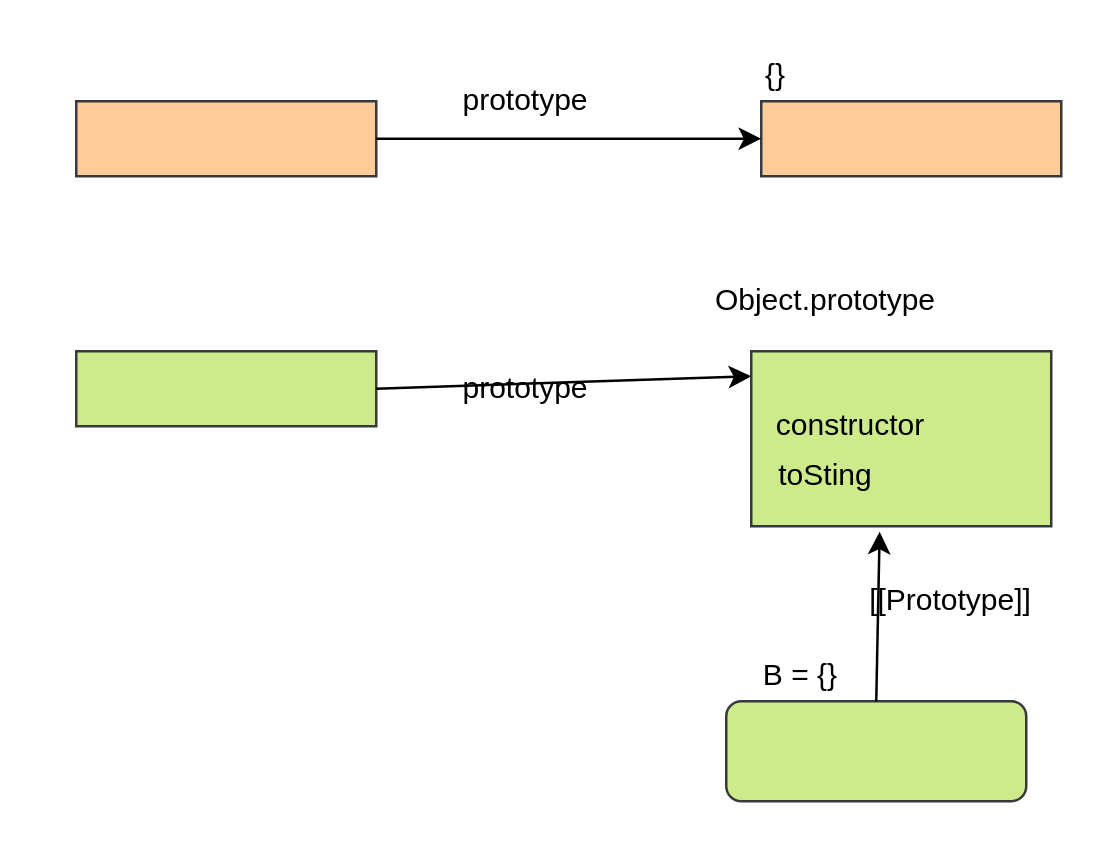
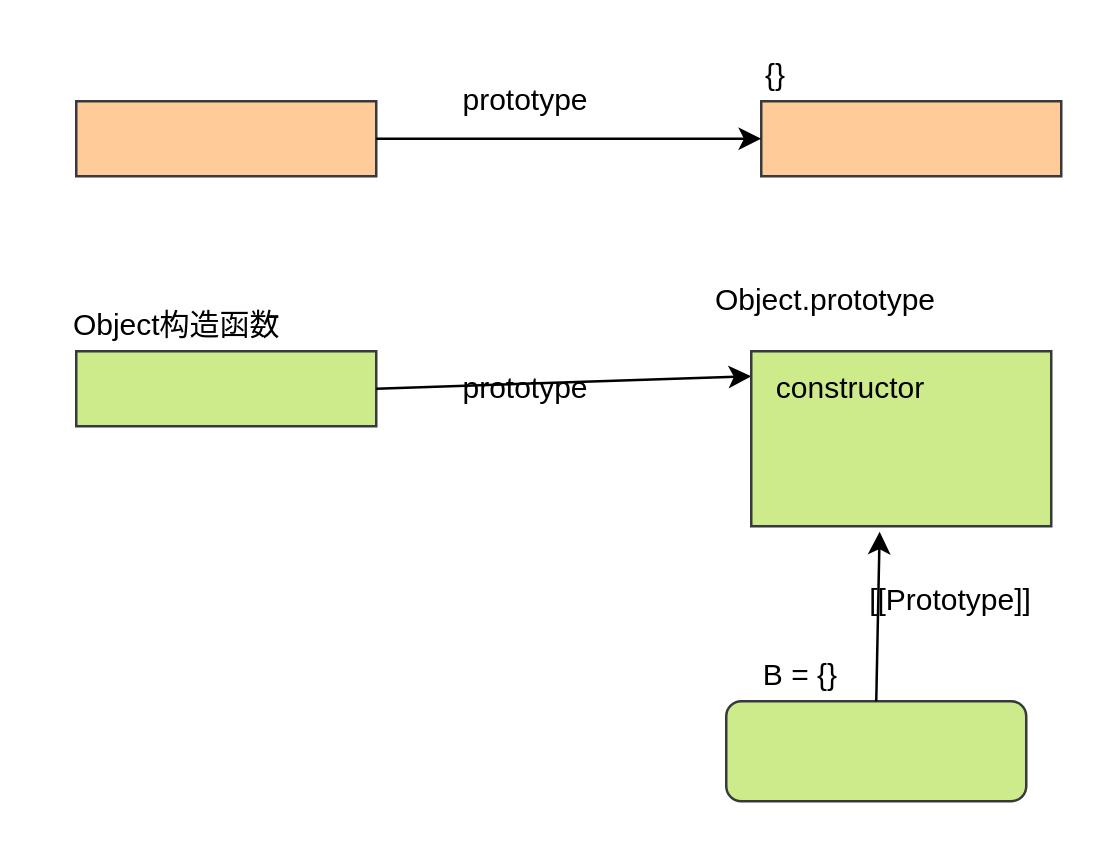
none -> (176, 326)
(851, 426) -> (851, 389)
(826, 476) -> none
